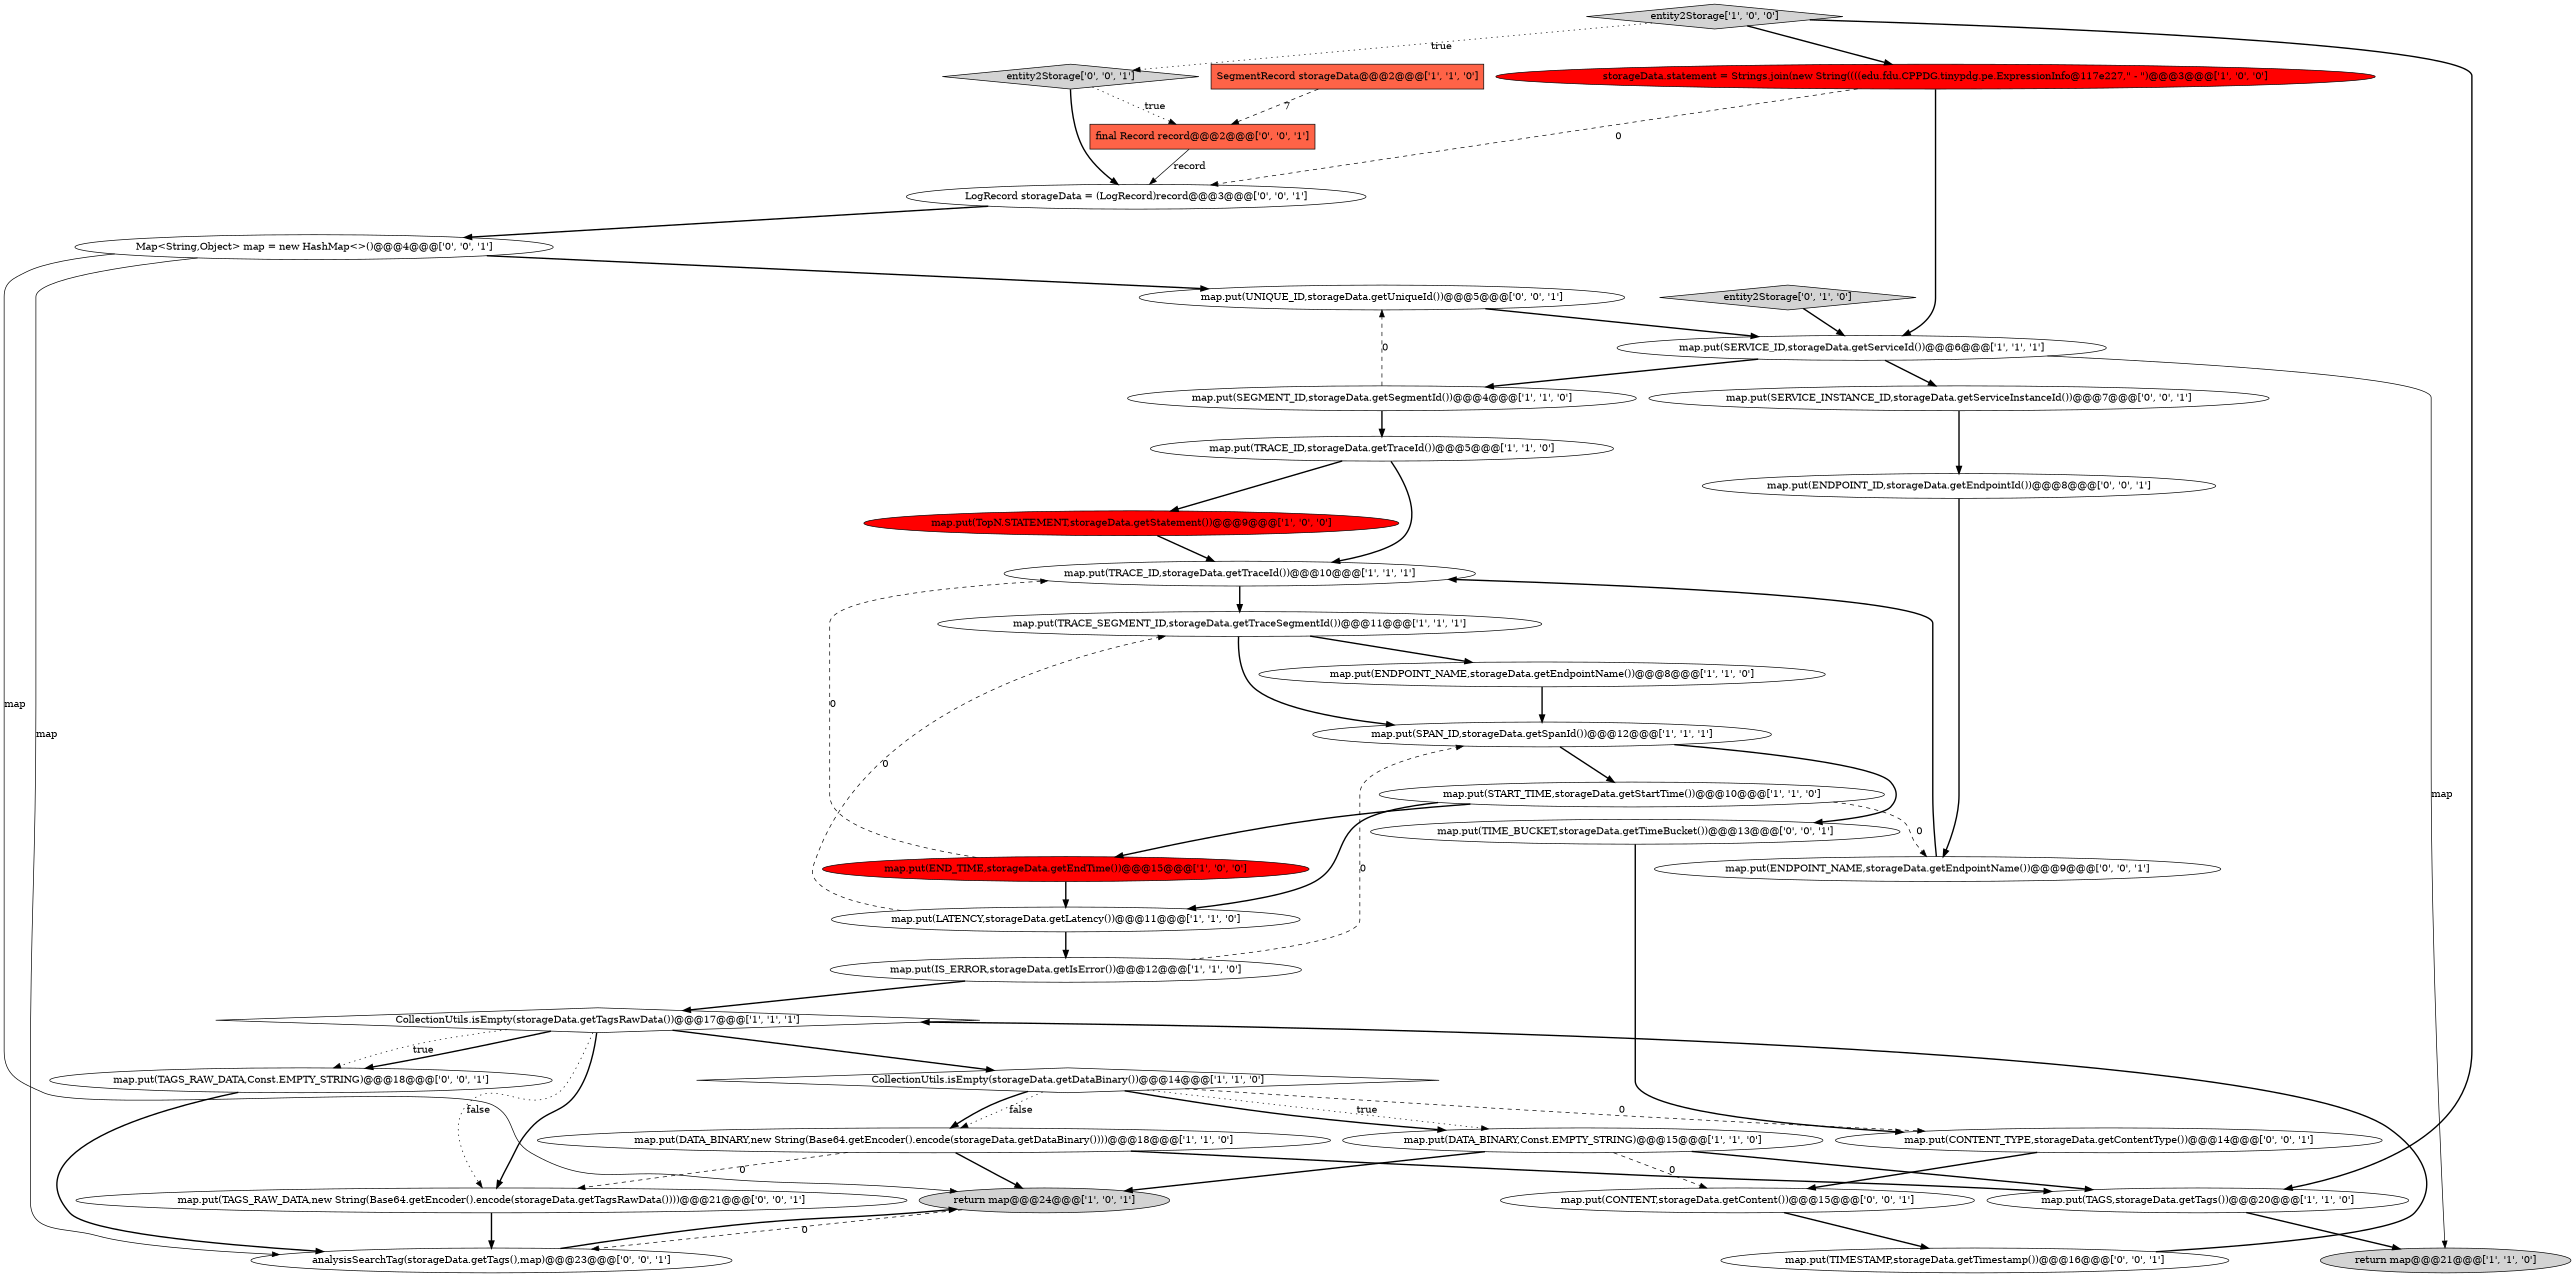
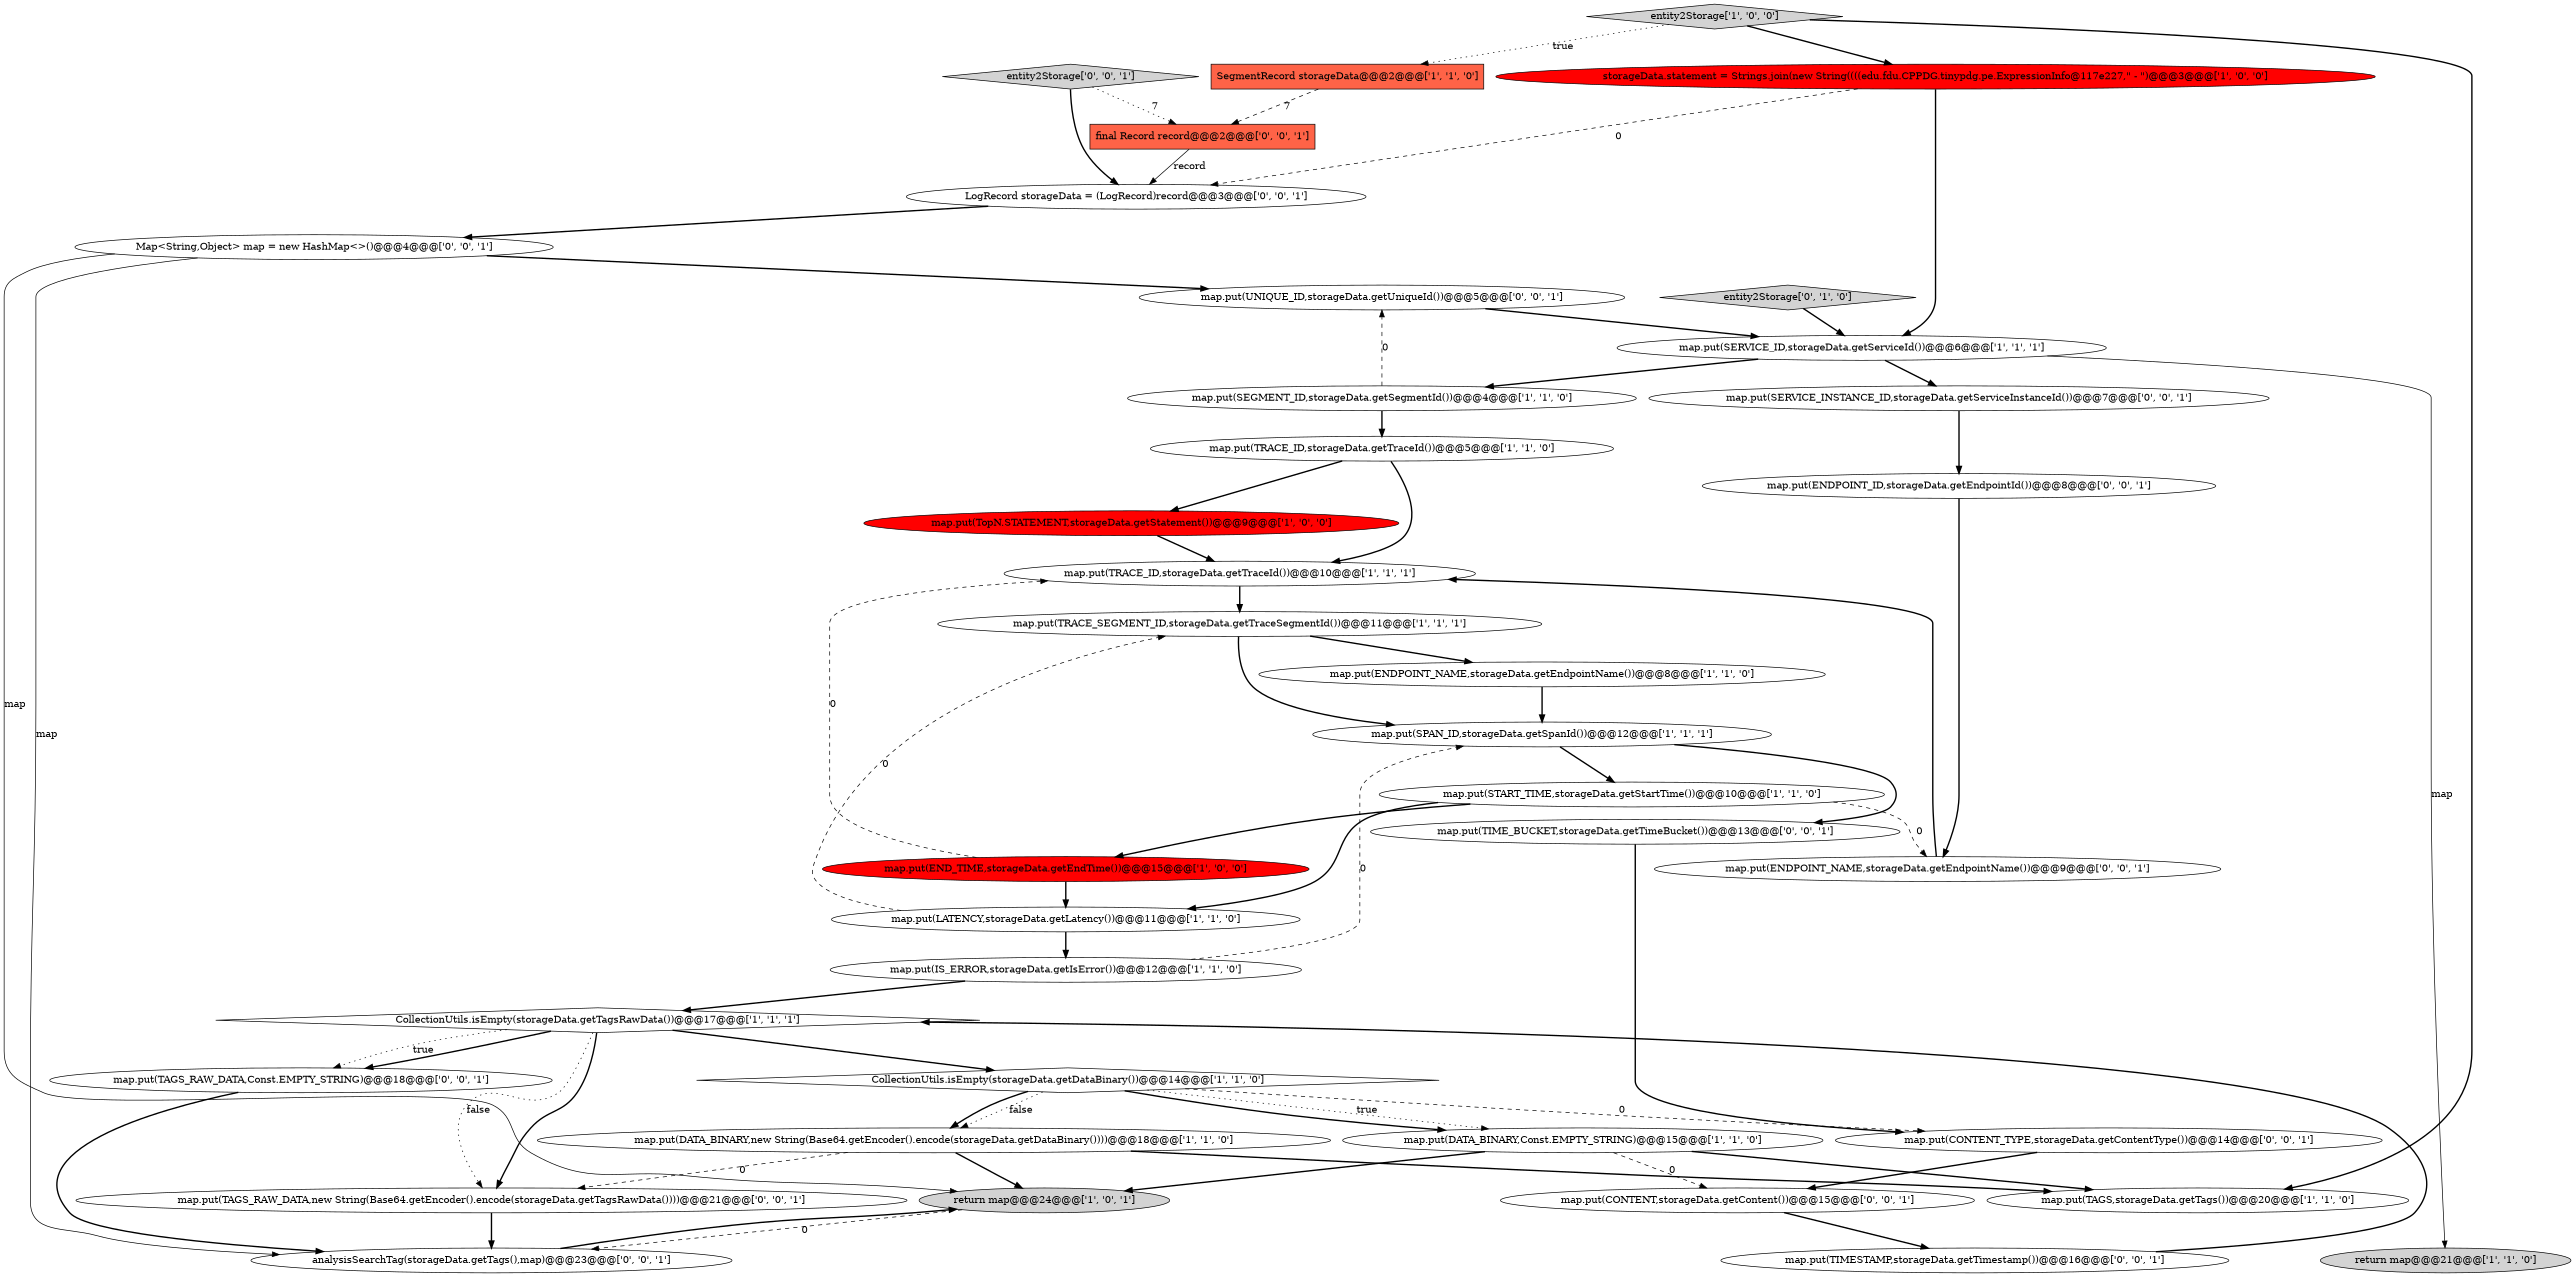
(1396, 46) -> (1548, 44)
(1155, 107) -> (1155, 107)
(2320, 1230) -> none
